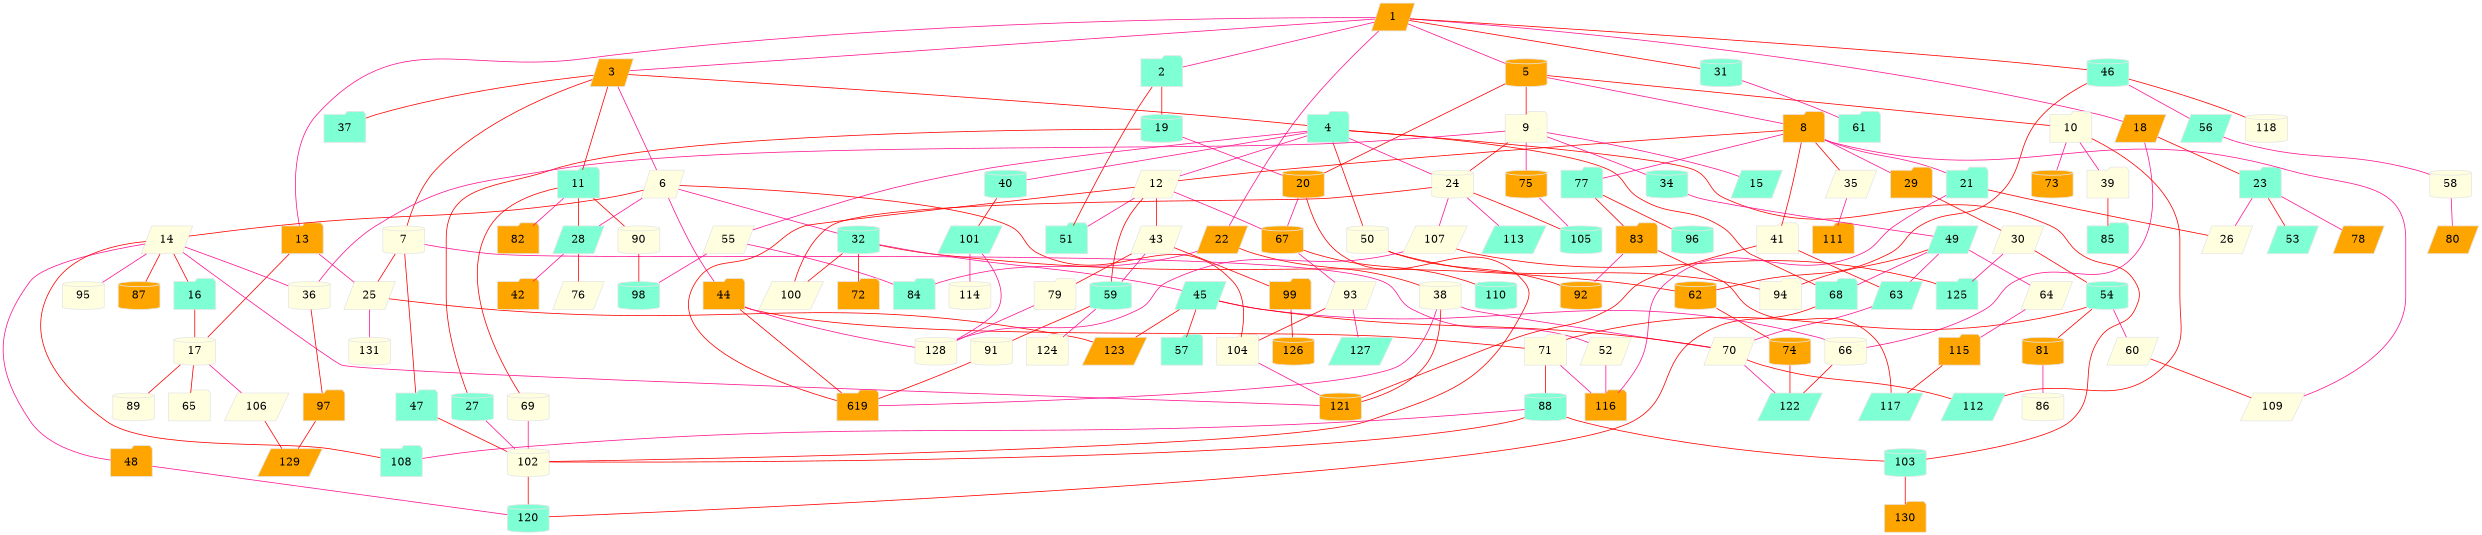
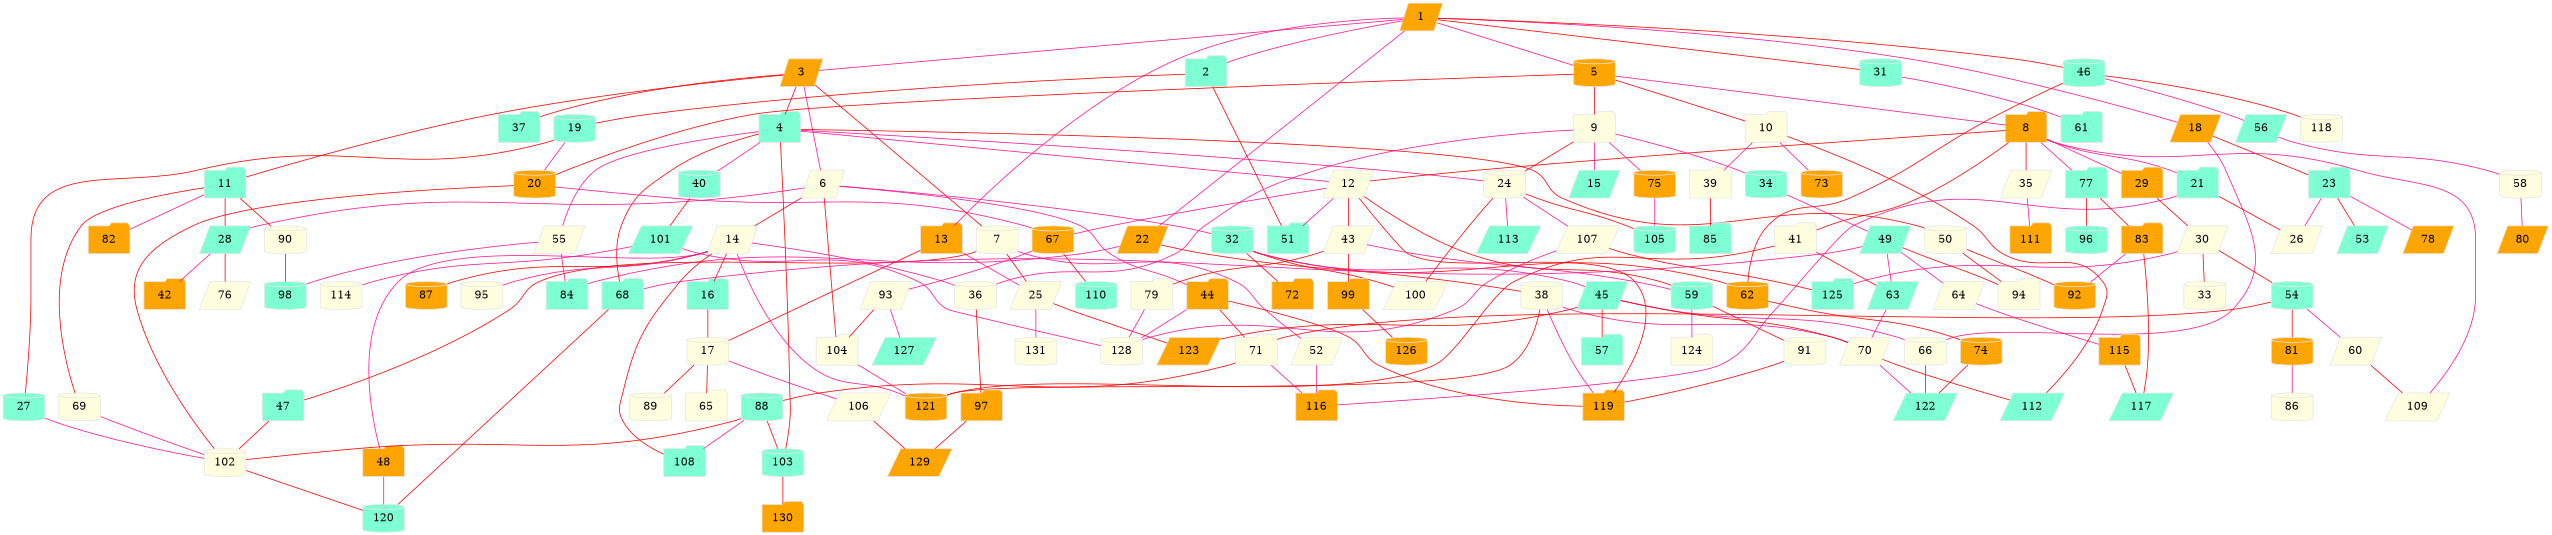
none -> (2205, 296)
(858, 407) -> (1604, 407)
